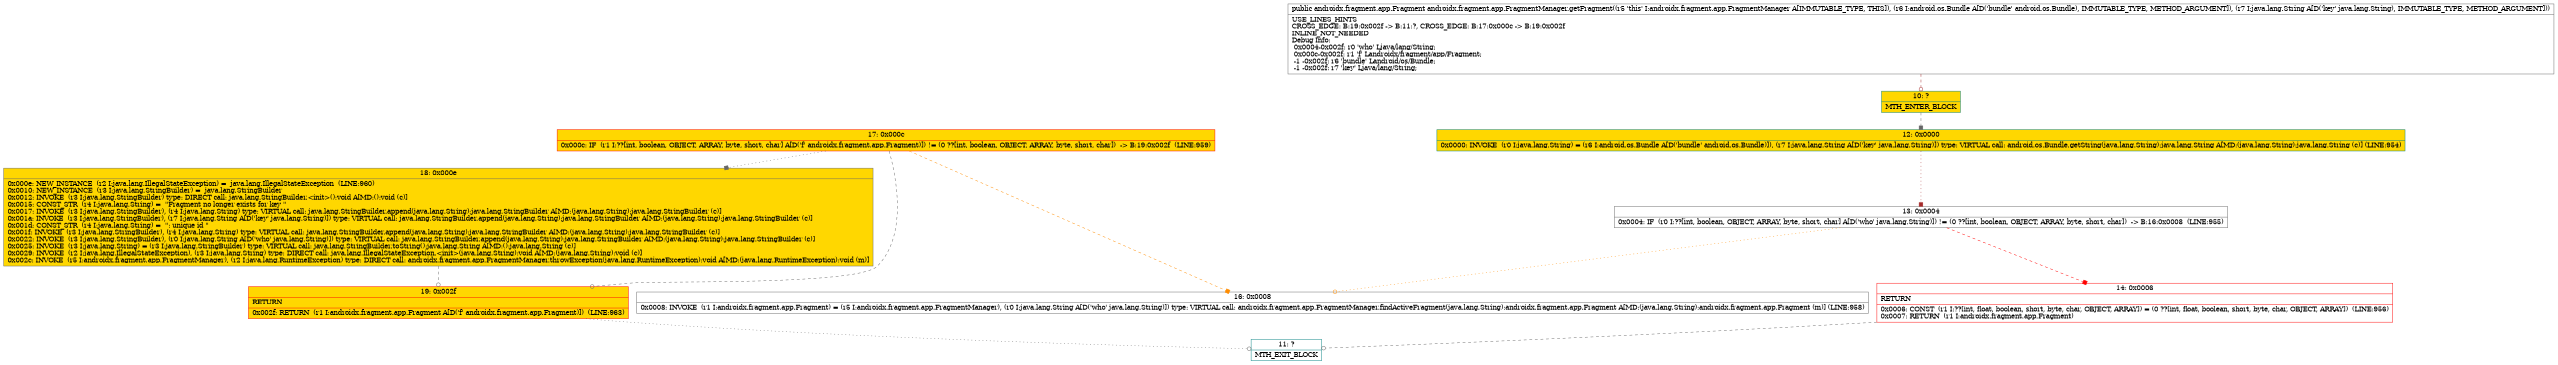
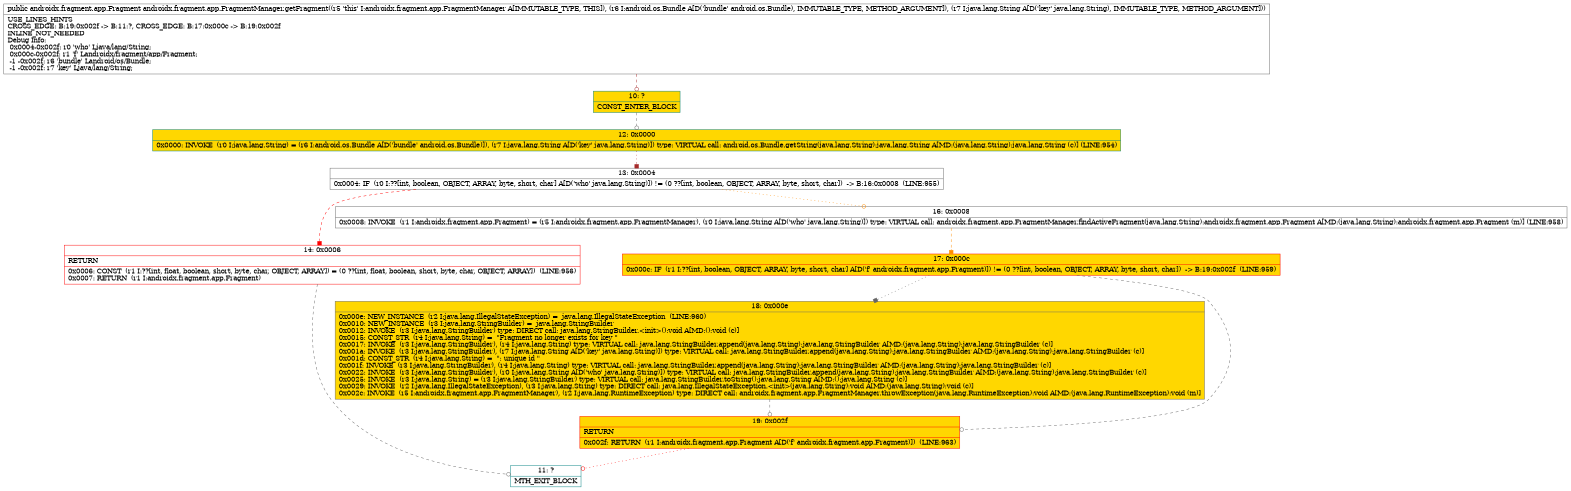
(1921, 107) -> (637, 107)
(1921, 119) -> (637, 119)
(1067, 221) -> (951, 239)
(916, 338) -> (637, 458)
